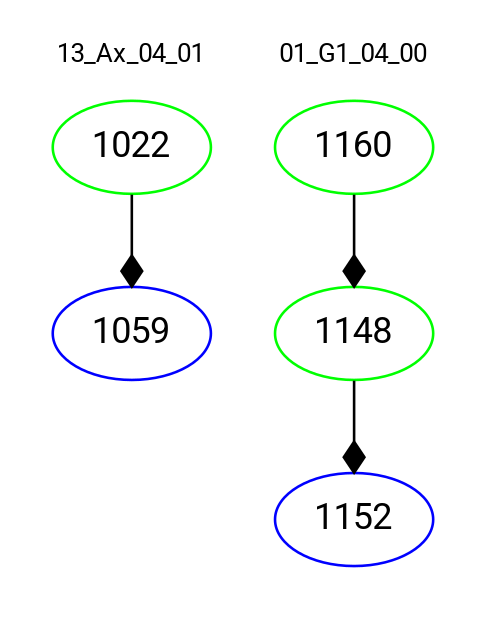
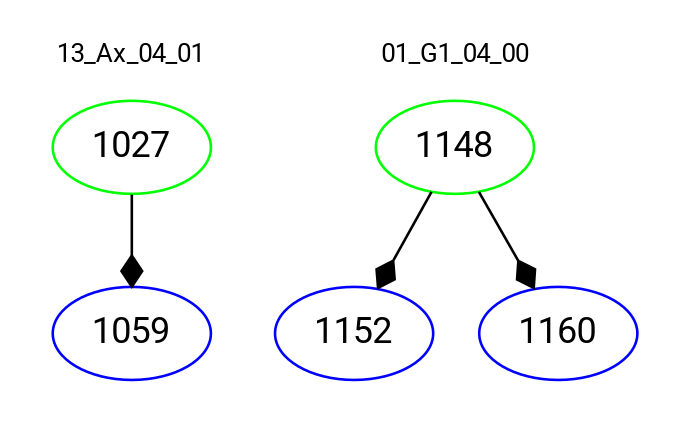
(132, 147) -> (132, 147)
(354, 147) -> (558, 333)
(354, 225) -> (499, 226)
